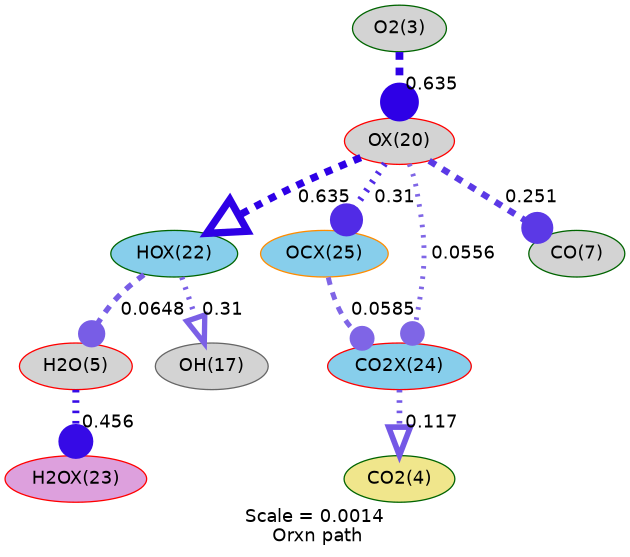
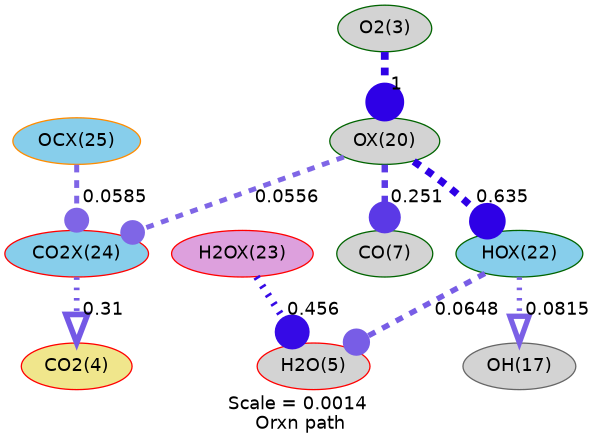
(429, 85) -> (394, 85)
(399, 141) -> (385, 141)
(299, 184) -> (446, 185)
(369, 186) -> none
(424, 243) -> (243, 193)
(220, 310) -> (555, 310)
(76, 408) -> (270, 298)
(429, 423) -> (101, 310)
(399, 479) -> (77, 366)
